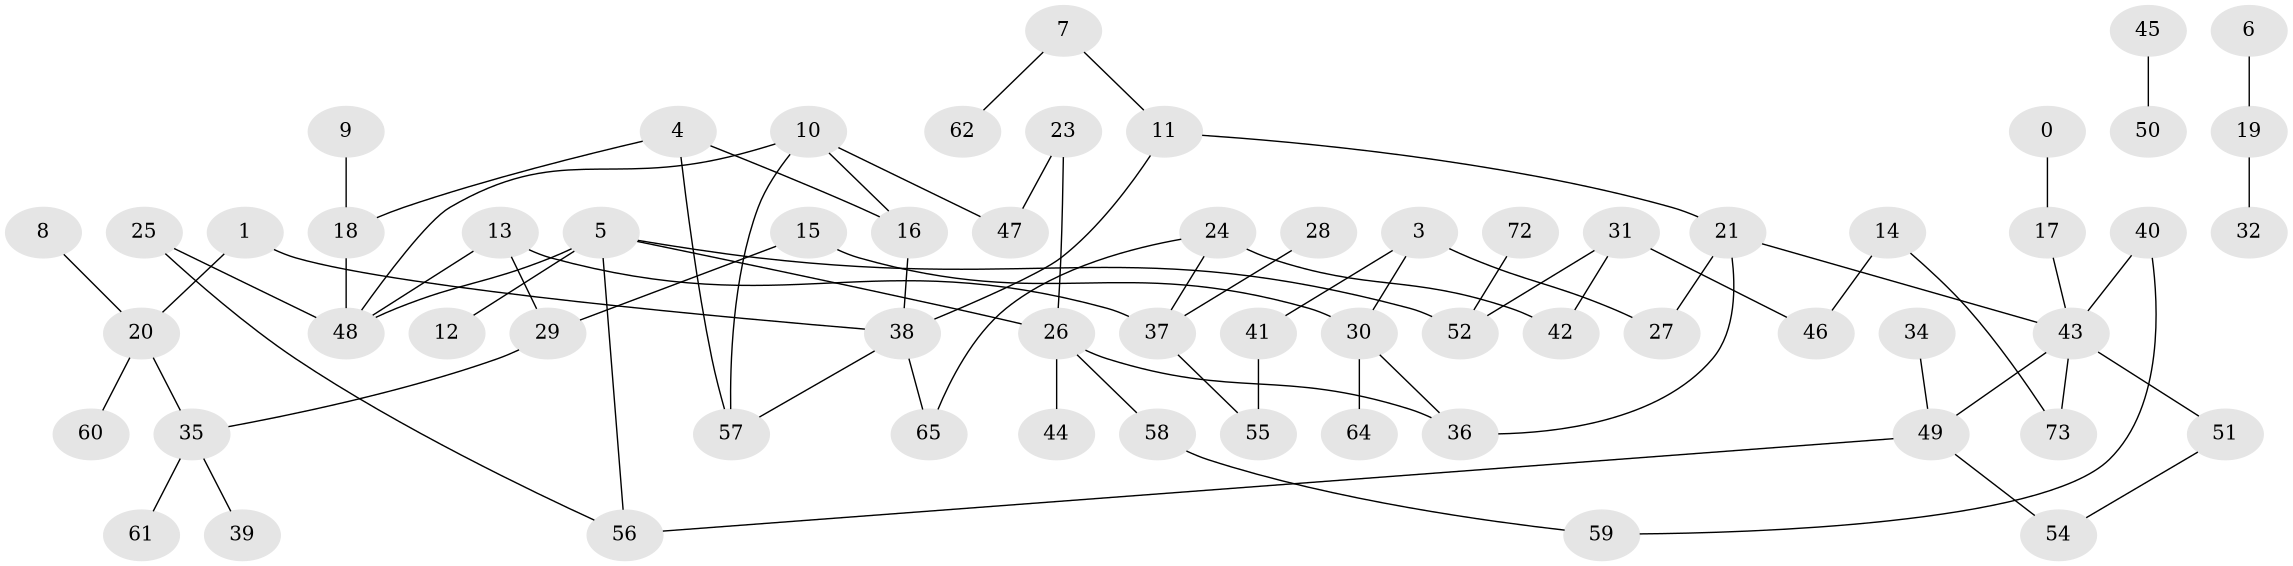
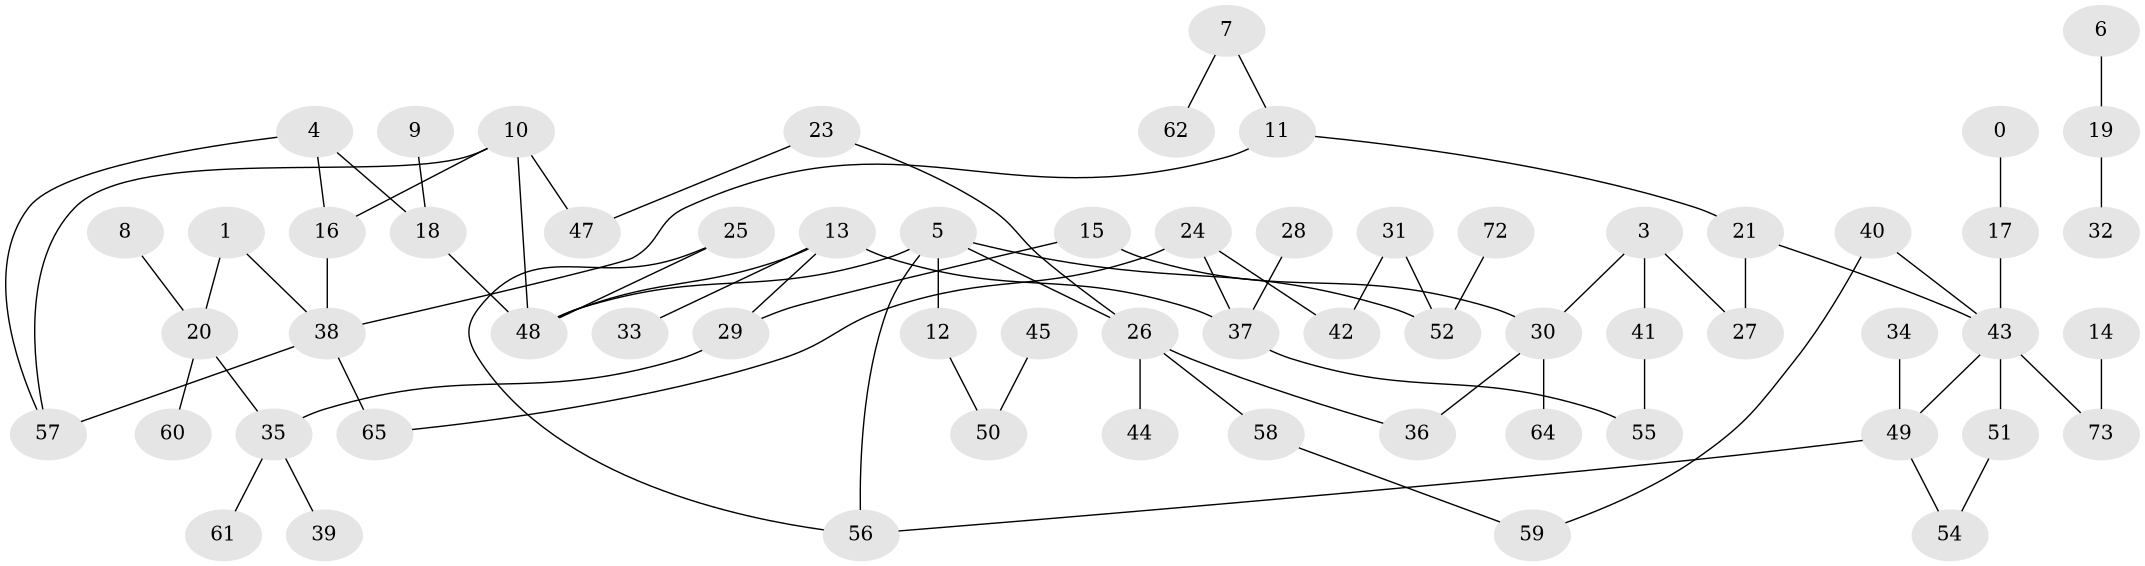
none -> (630, 334)
(1816, 334) -> none
none -> (964, 384)
(1662, 398) -> none
